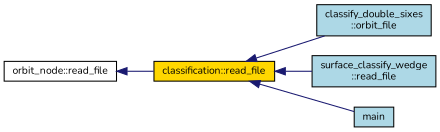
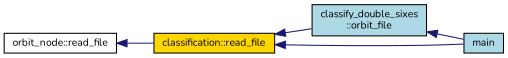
none -> (450, 37)
(374, 71) -> none
